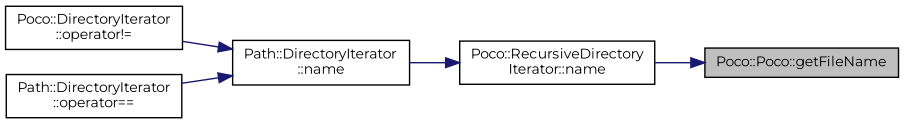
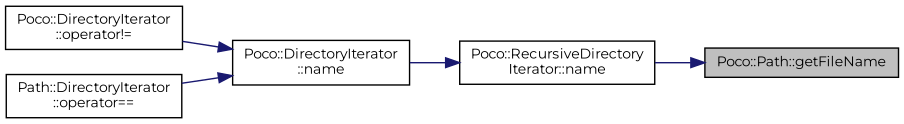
(321, 63) -> (321, 63)
(802, 63) -> (802, 63)
